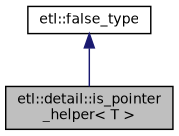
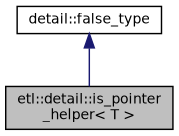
(89, 20) -> (89, 20)
